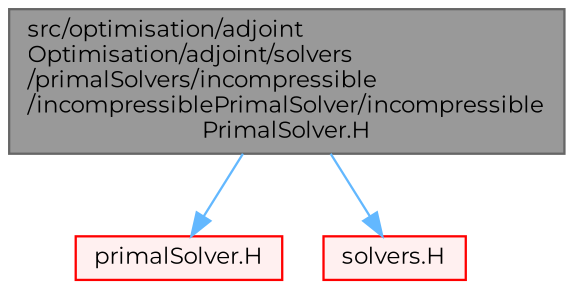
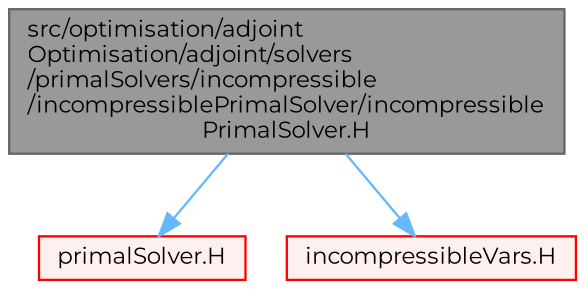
(395, 258) -> (431, 258)
